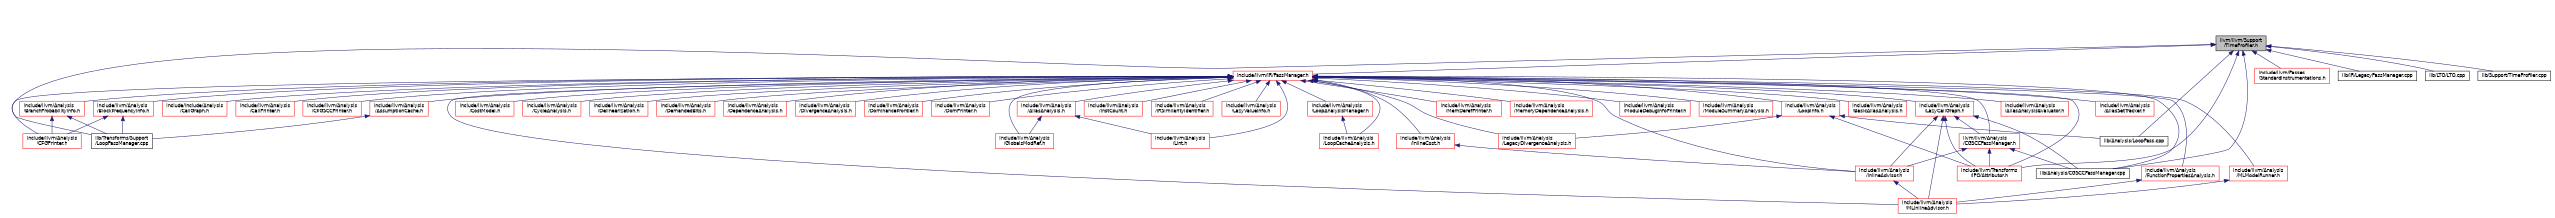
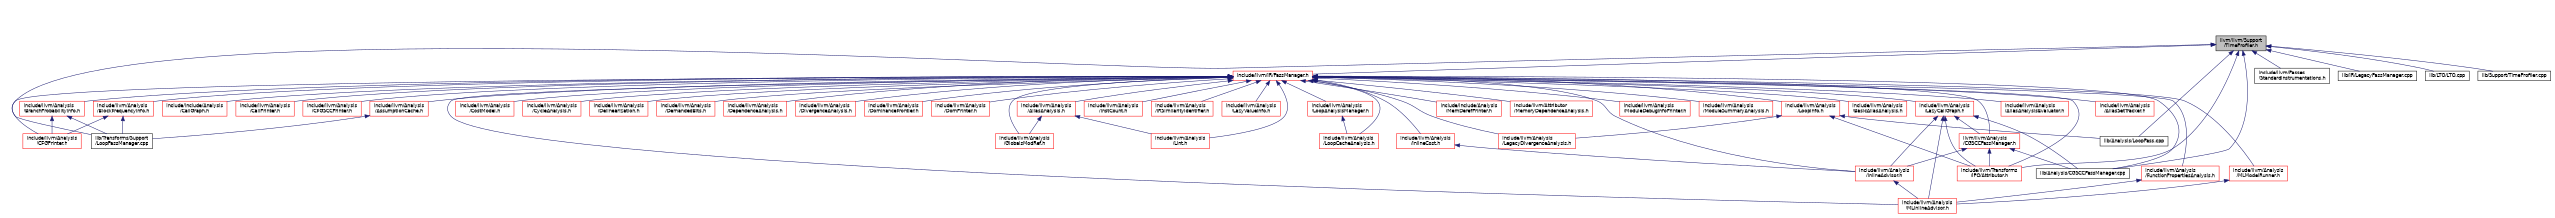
(2292, 76) -> (2292, 76)
(1469, 109) -> (1469, 109)
(1551, 109) -> (1551, 109)
